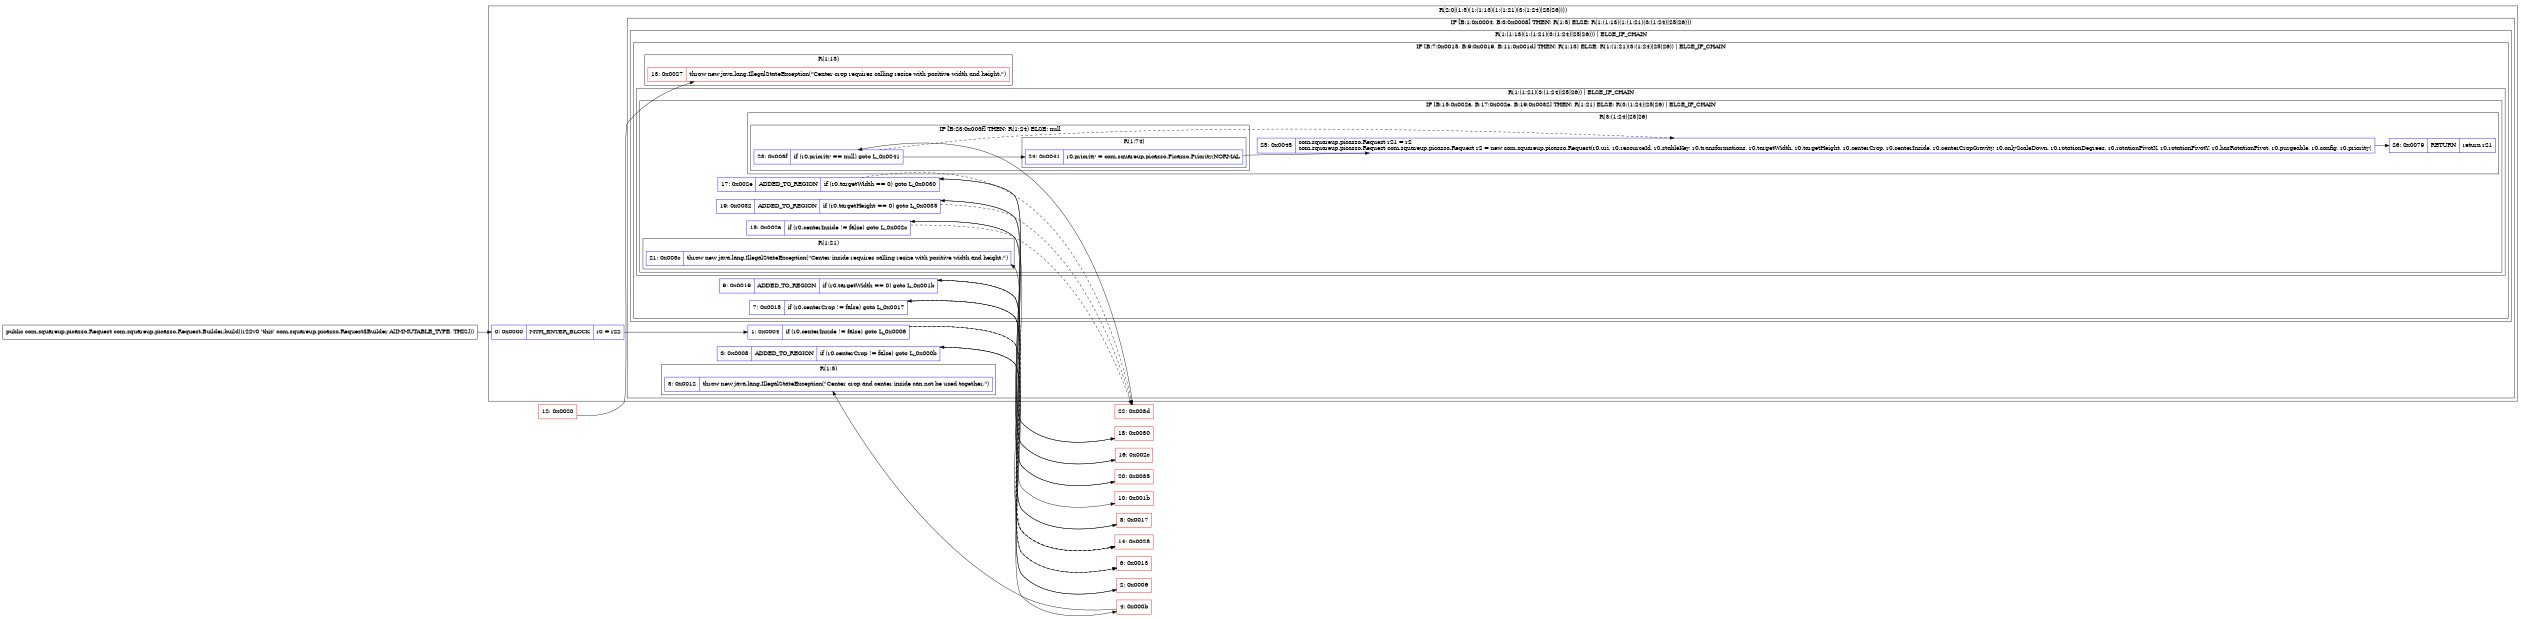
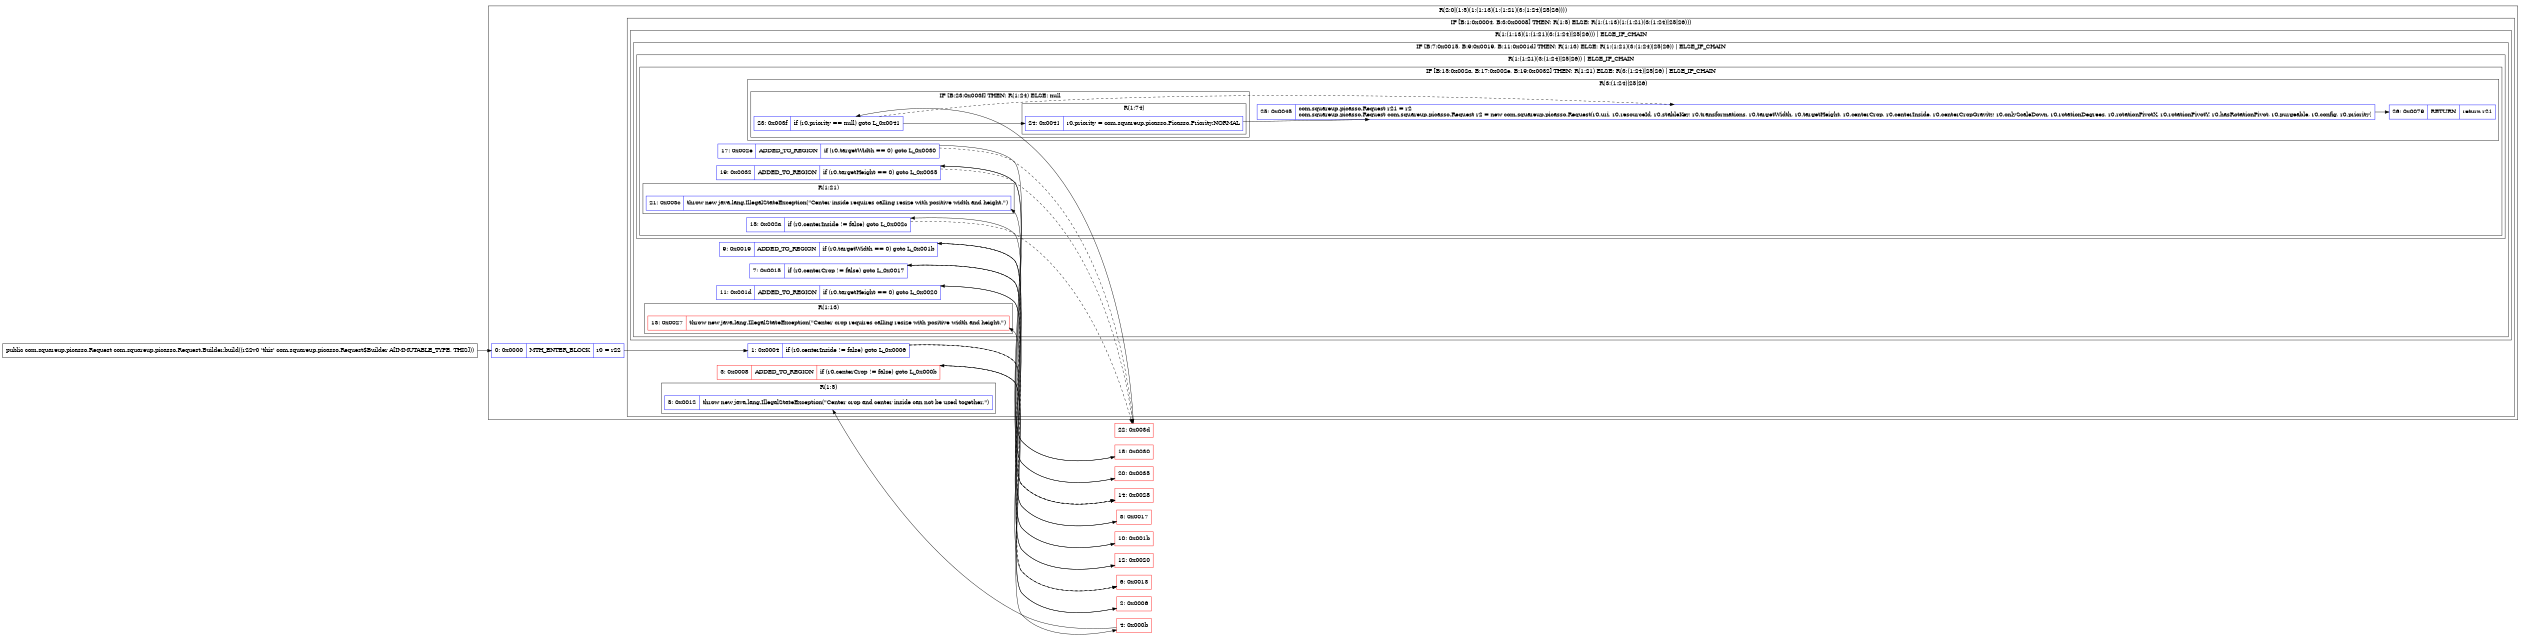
none -> (829, 293)
(829, 354) -> (829, 372)
(1134, 455) -> none
